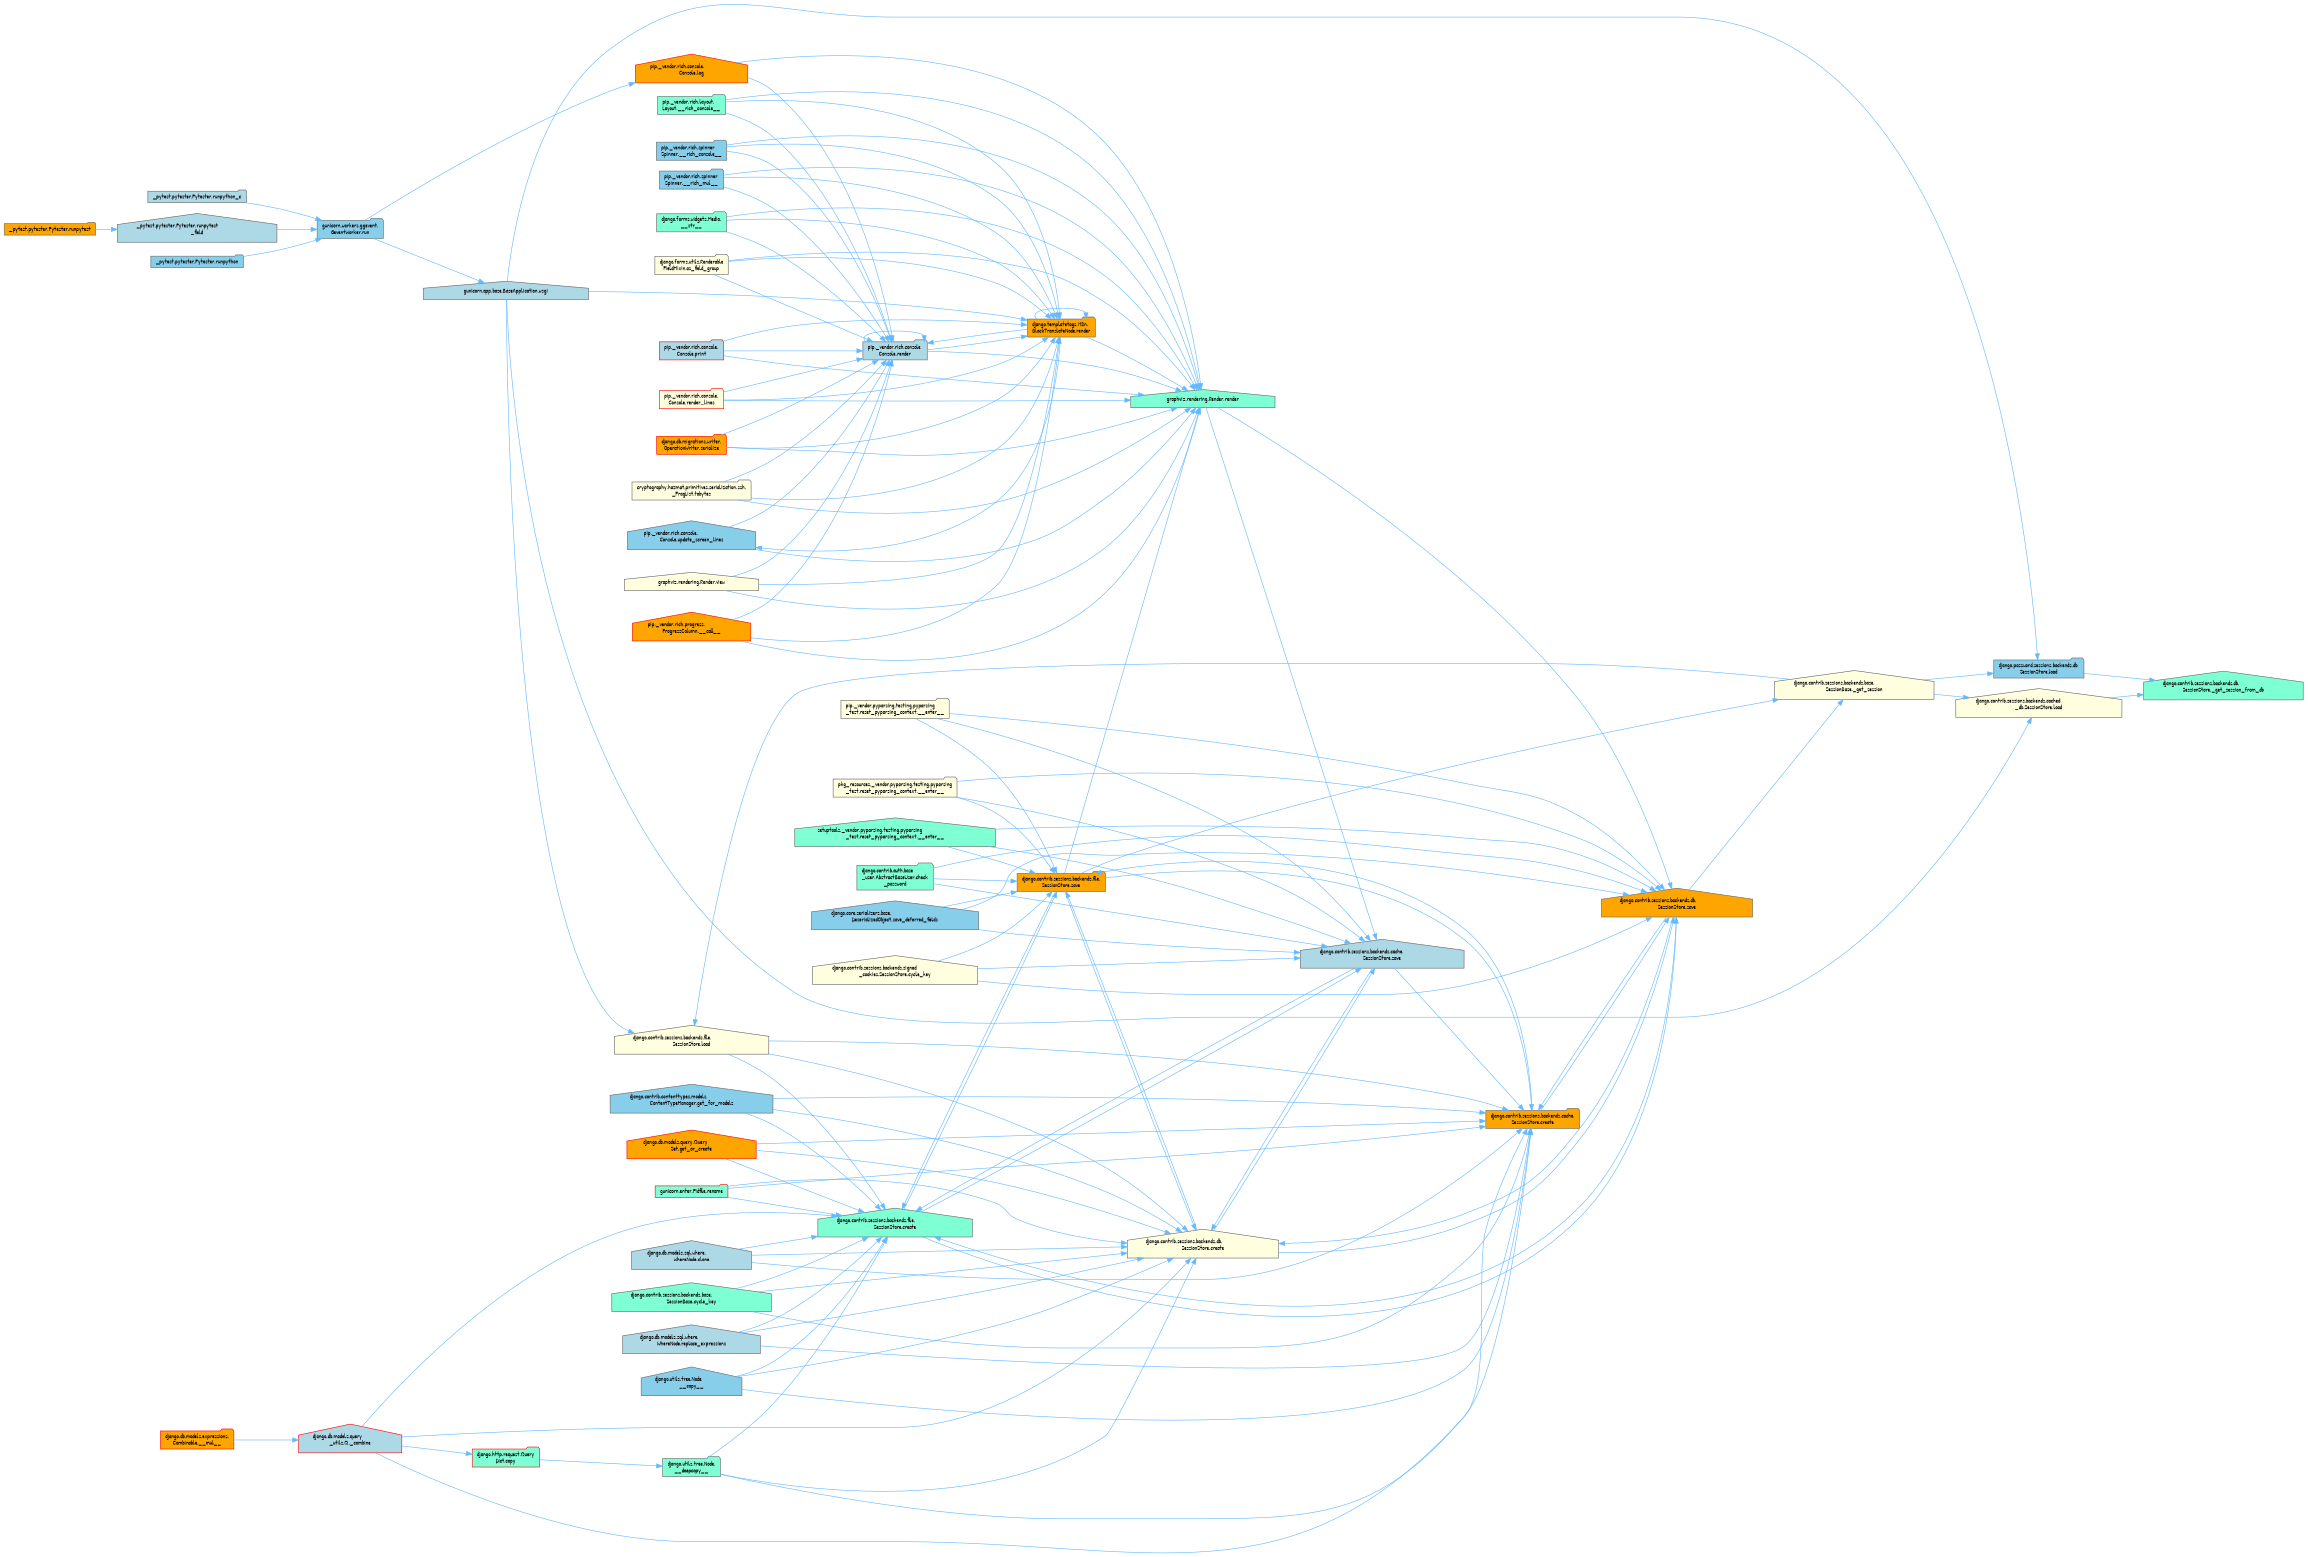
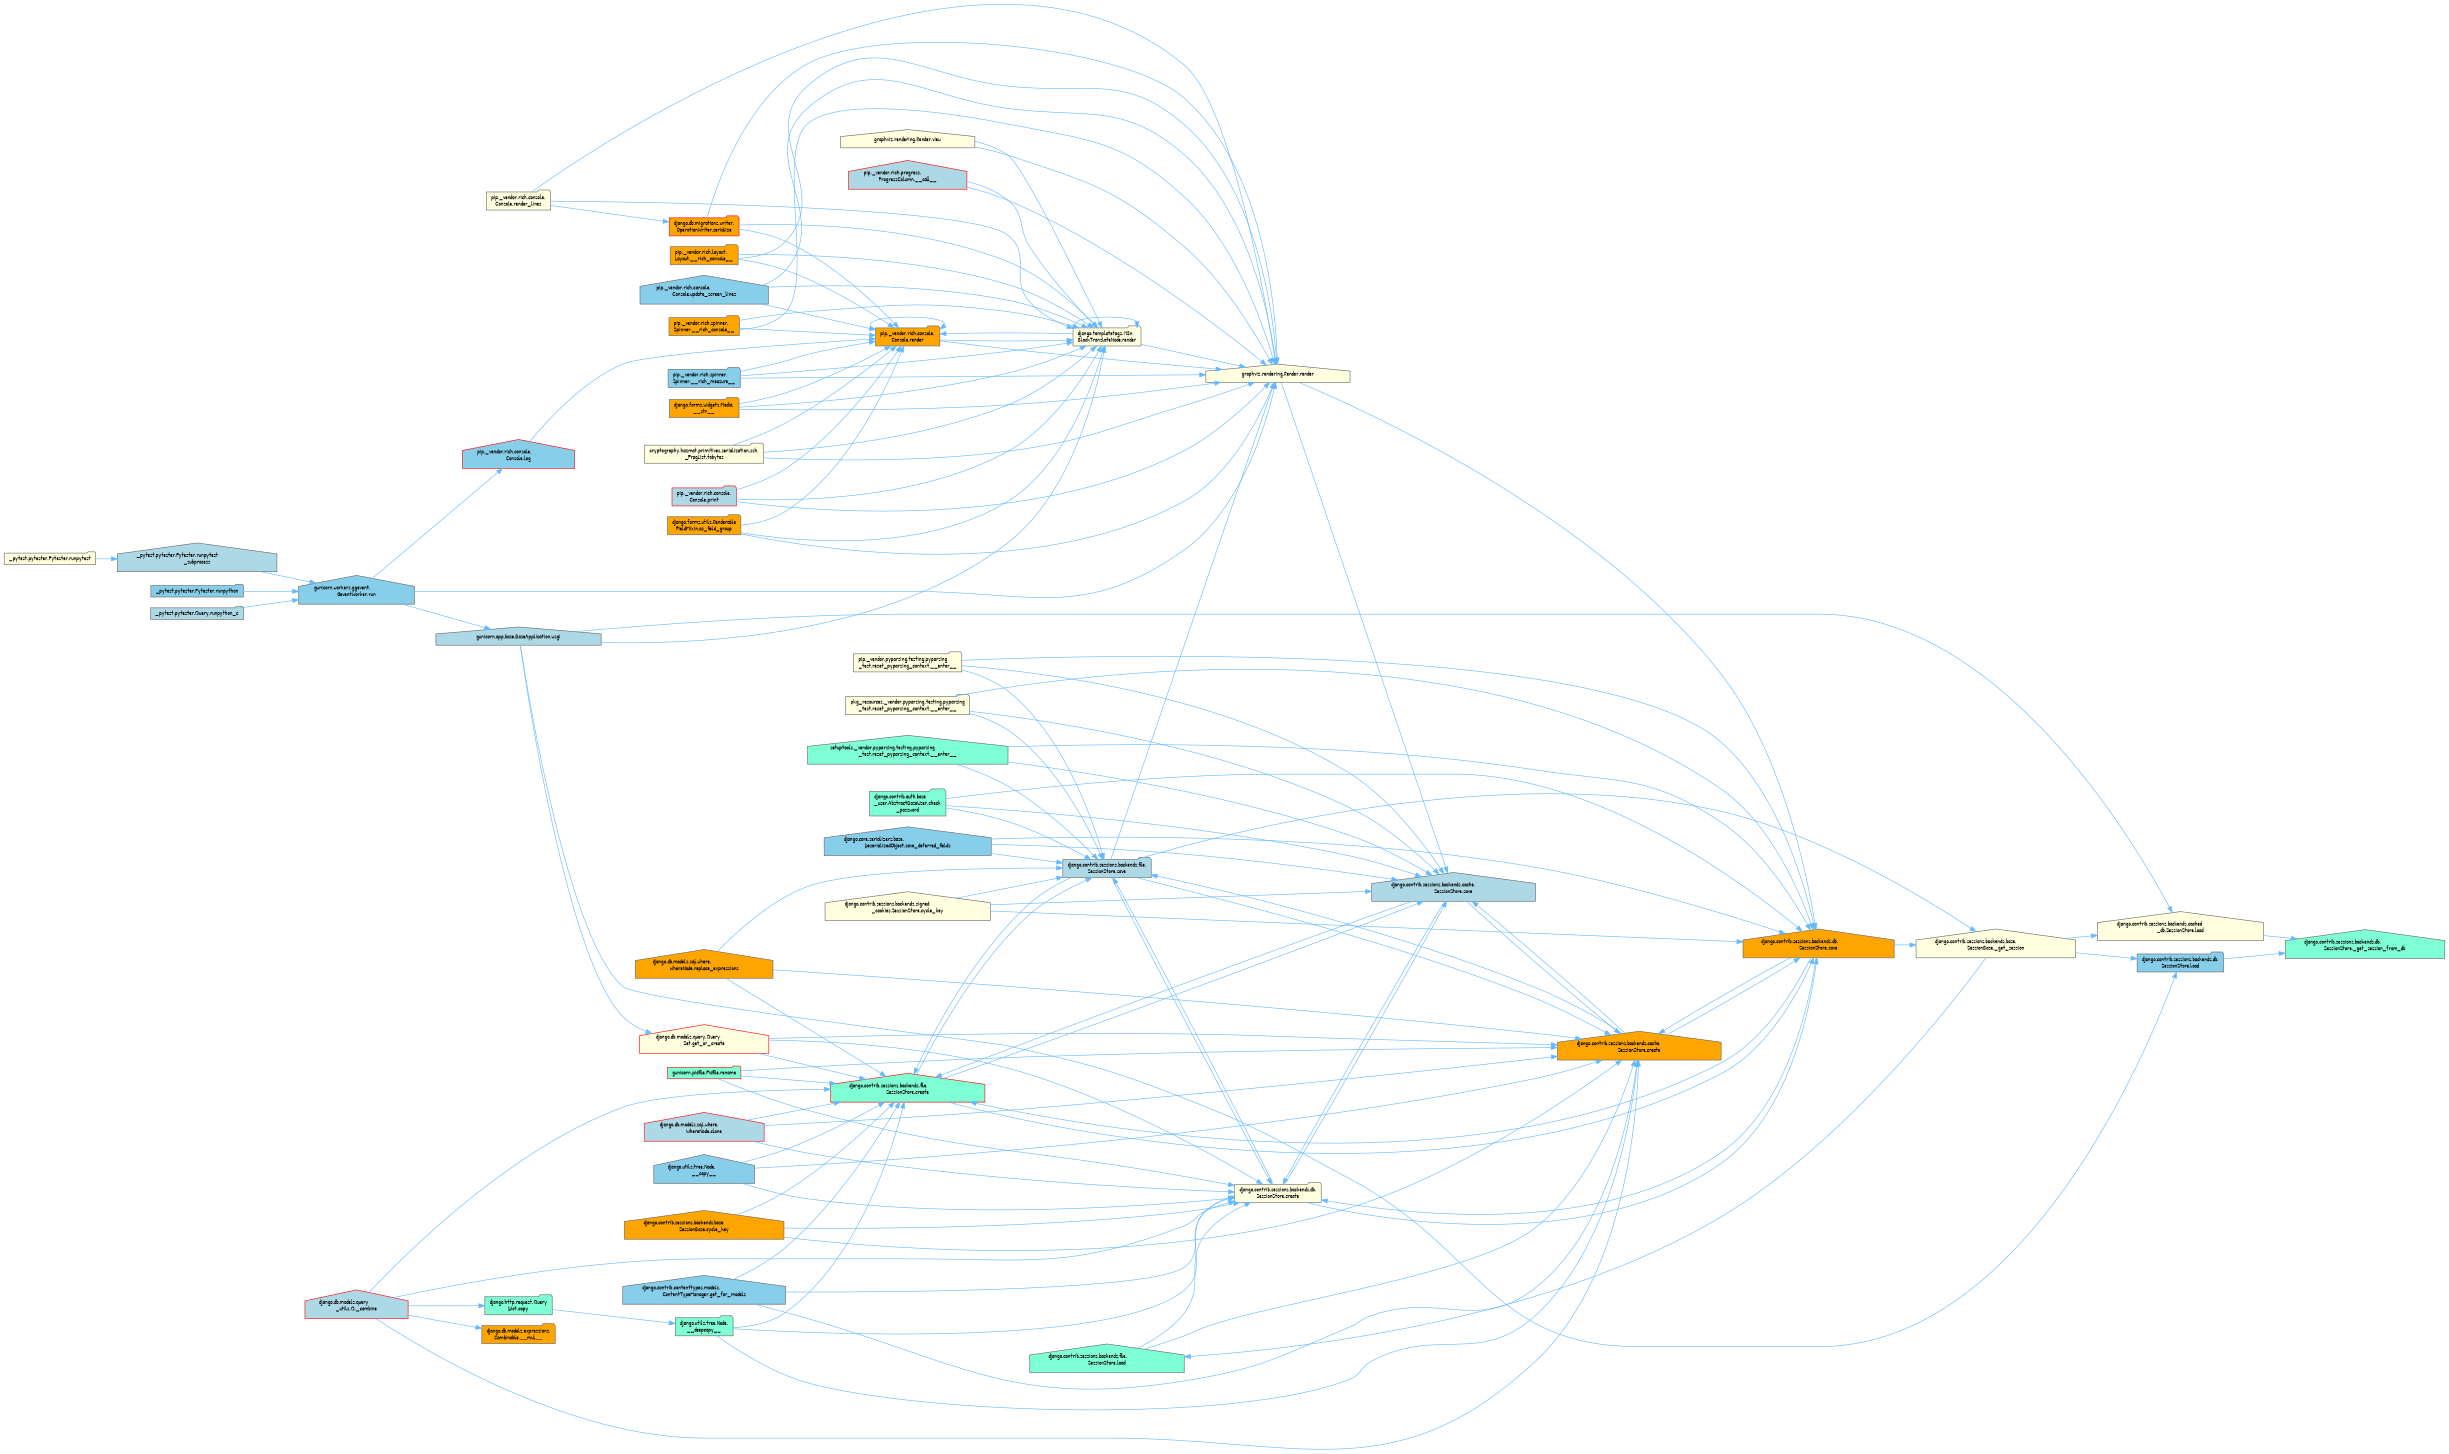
(692, 70) -> (519, 455)
(1054, 104) -> (899, 591)
(692, 106) -> (704, 256)
(692, 151) -> (704, 327)
(692, 180) -> (704, 378)
(197, 197) -> (197, 614)
(692, 223) -> (704, 409)
(50, 229) -> (50, 559)
(197, 229) -> (197, 559)
(350, 229) -> (357, 591)
(692, 266) -> (704, 526)
(1061, 328) -> (1107, 337)
(895, 351) -> (908, 337)
(790, 376) -> (607, 213)
(692, 400) -> (519, 201)
(1203, 400) -> (1278, 374)
(832, 489) -> none
(841, 504) -> none
(970, 519) -> (928, 290)
(692, 628) -> (908, 176)
(2039, 669) -> (2180, 963)
(525, 677) -> (559, 850)
(1061, 883) -> (1107, 869)
none -> (1552, 968)
(692, 1041) -> (1107, 1360)
(1533, 1119) -> (1639, 1047)
(819, 1122) -> none
(692, 1146) -> (704, 1041)
(692, 1192) -> (704, 1073)
(895, 1224) -> (908, 1089)
(1203, 1245) -> (1278, 1193)
(692, 1257) -> (704, 1128)
(692, 1299) -> (704, 1226)
(940, 1299) -> (875, 875)
(692, 1341) -> (704, 965)
(197, 1440) -> (519, 1335)
(263, 1440) -> (442, 1321)
(506, 1458) -> (519, 1306)
